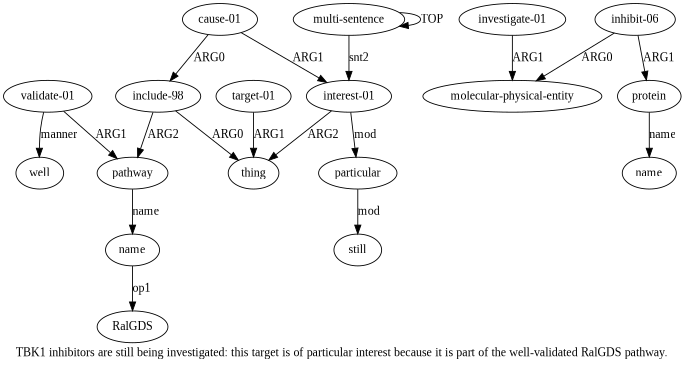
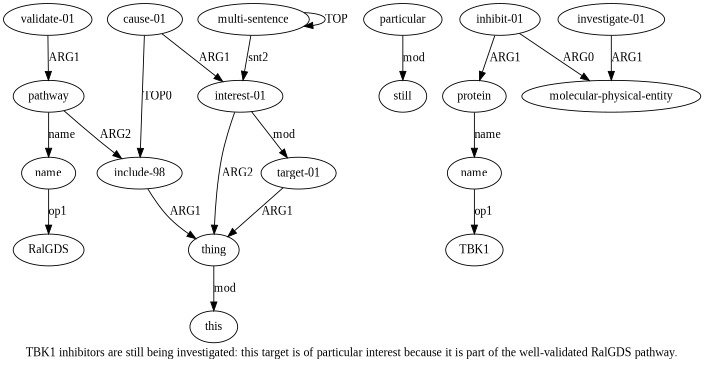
(635, 19) -> (500, 19)
(209, 58) -> (158, 96)
(353, 130) -> (267, 131)
(147, 131) -> (89, 132)
(228, 135) -> (186, 212)
(40, 173) -> none
none -> (474, 250)
none -> (214, 327)
